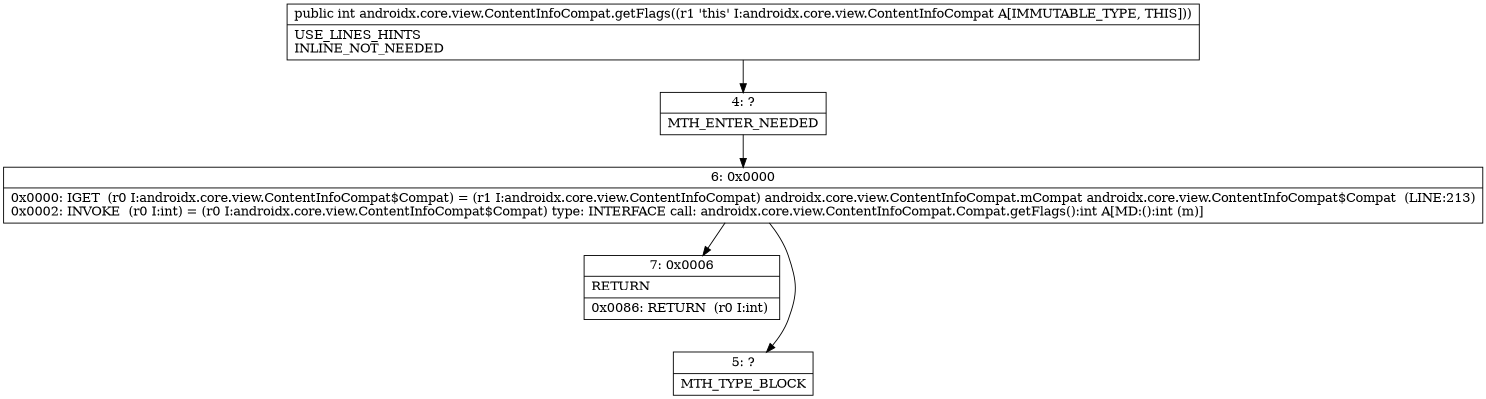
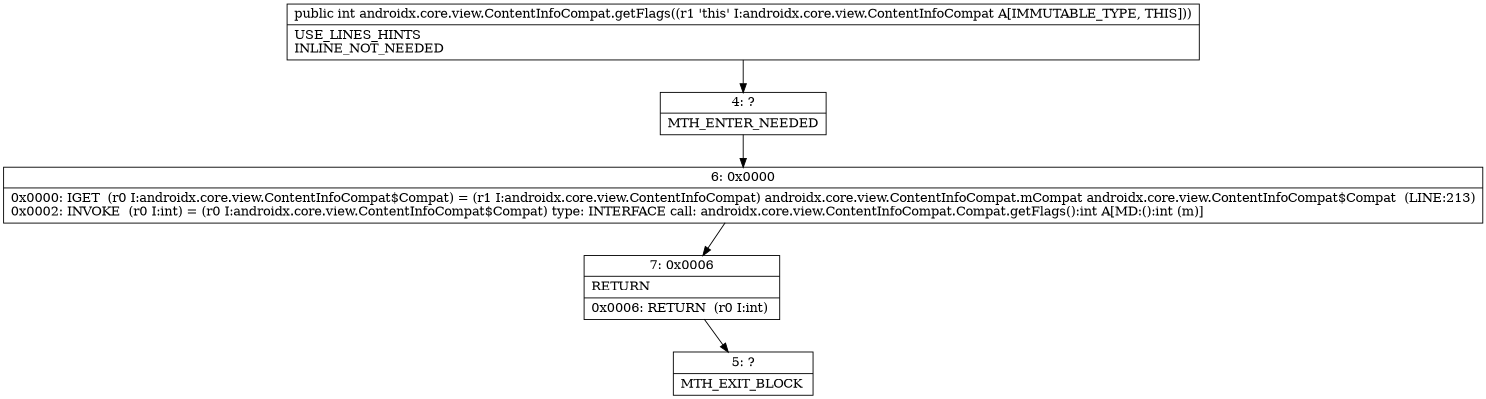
(795, 284) -> (714, 332)
(682, 308) -> (682, 308)
(743, 384) -> (742, 384)
